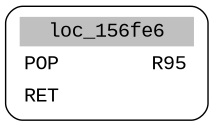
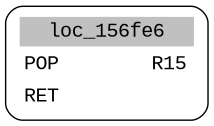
(105, 63) -> (105, 63)
